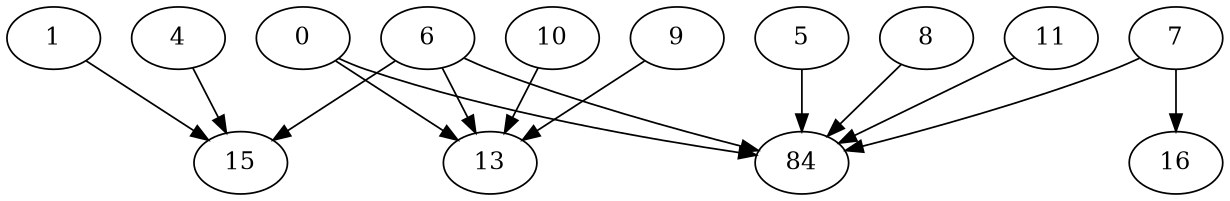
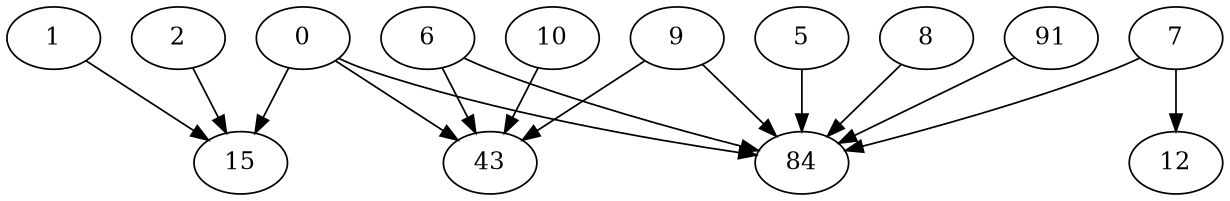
(178, 38) -> (178, 38)
(1051, 38) -> (1051, 38)
none -> (733, 94)
(341, 96) -> (276, 93)
(490, 163) -> (490, 163)
(1176, 163) -> (1176, 163)
